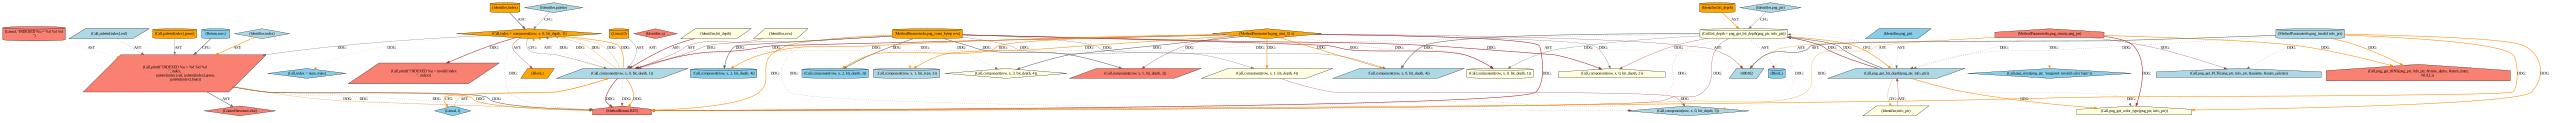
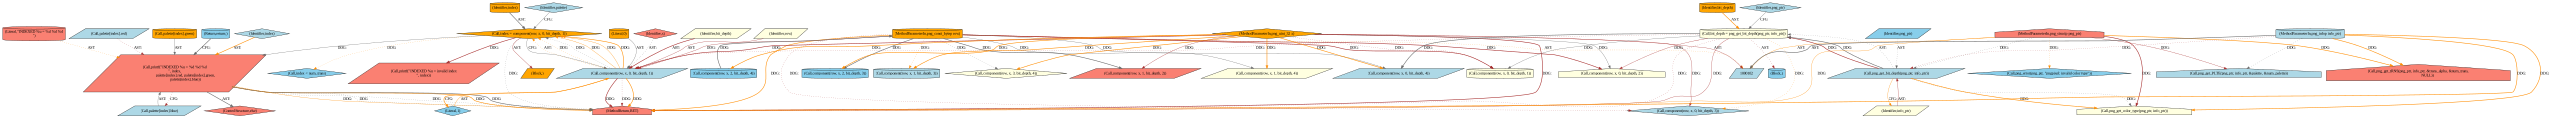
(216, 34) -> (216, 34)
(2310, 34) -> (2310, 34)
(1833, 41) -> none
(766, 44) -> (793, 41)
(1130, 48) -> (1130, 48)
(907, 73) -> (907, 73)
(1482, 93) -> (1528, 38)
none -> (159, 111)
